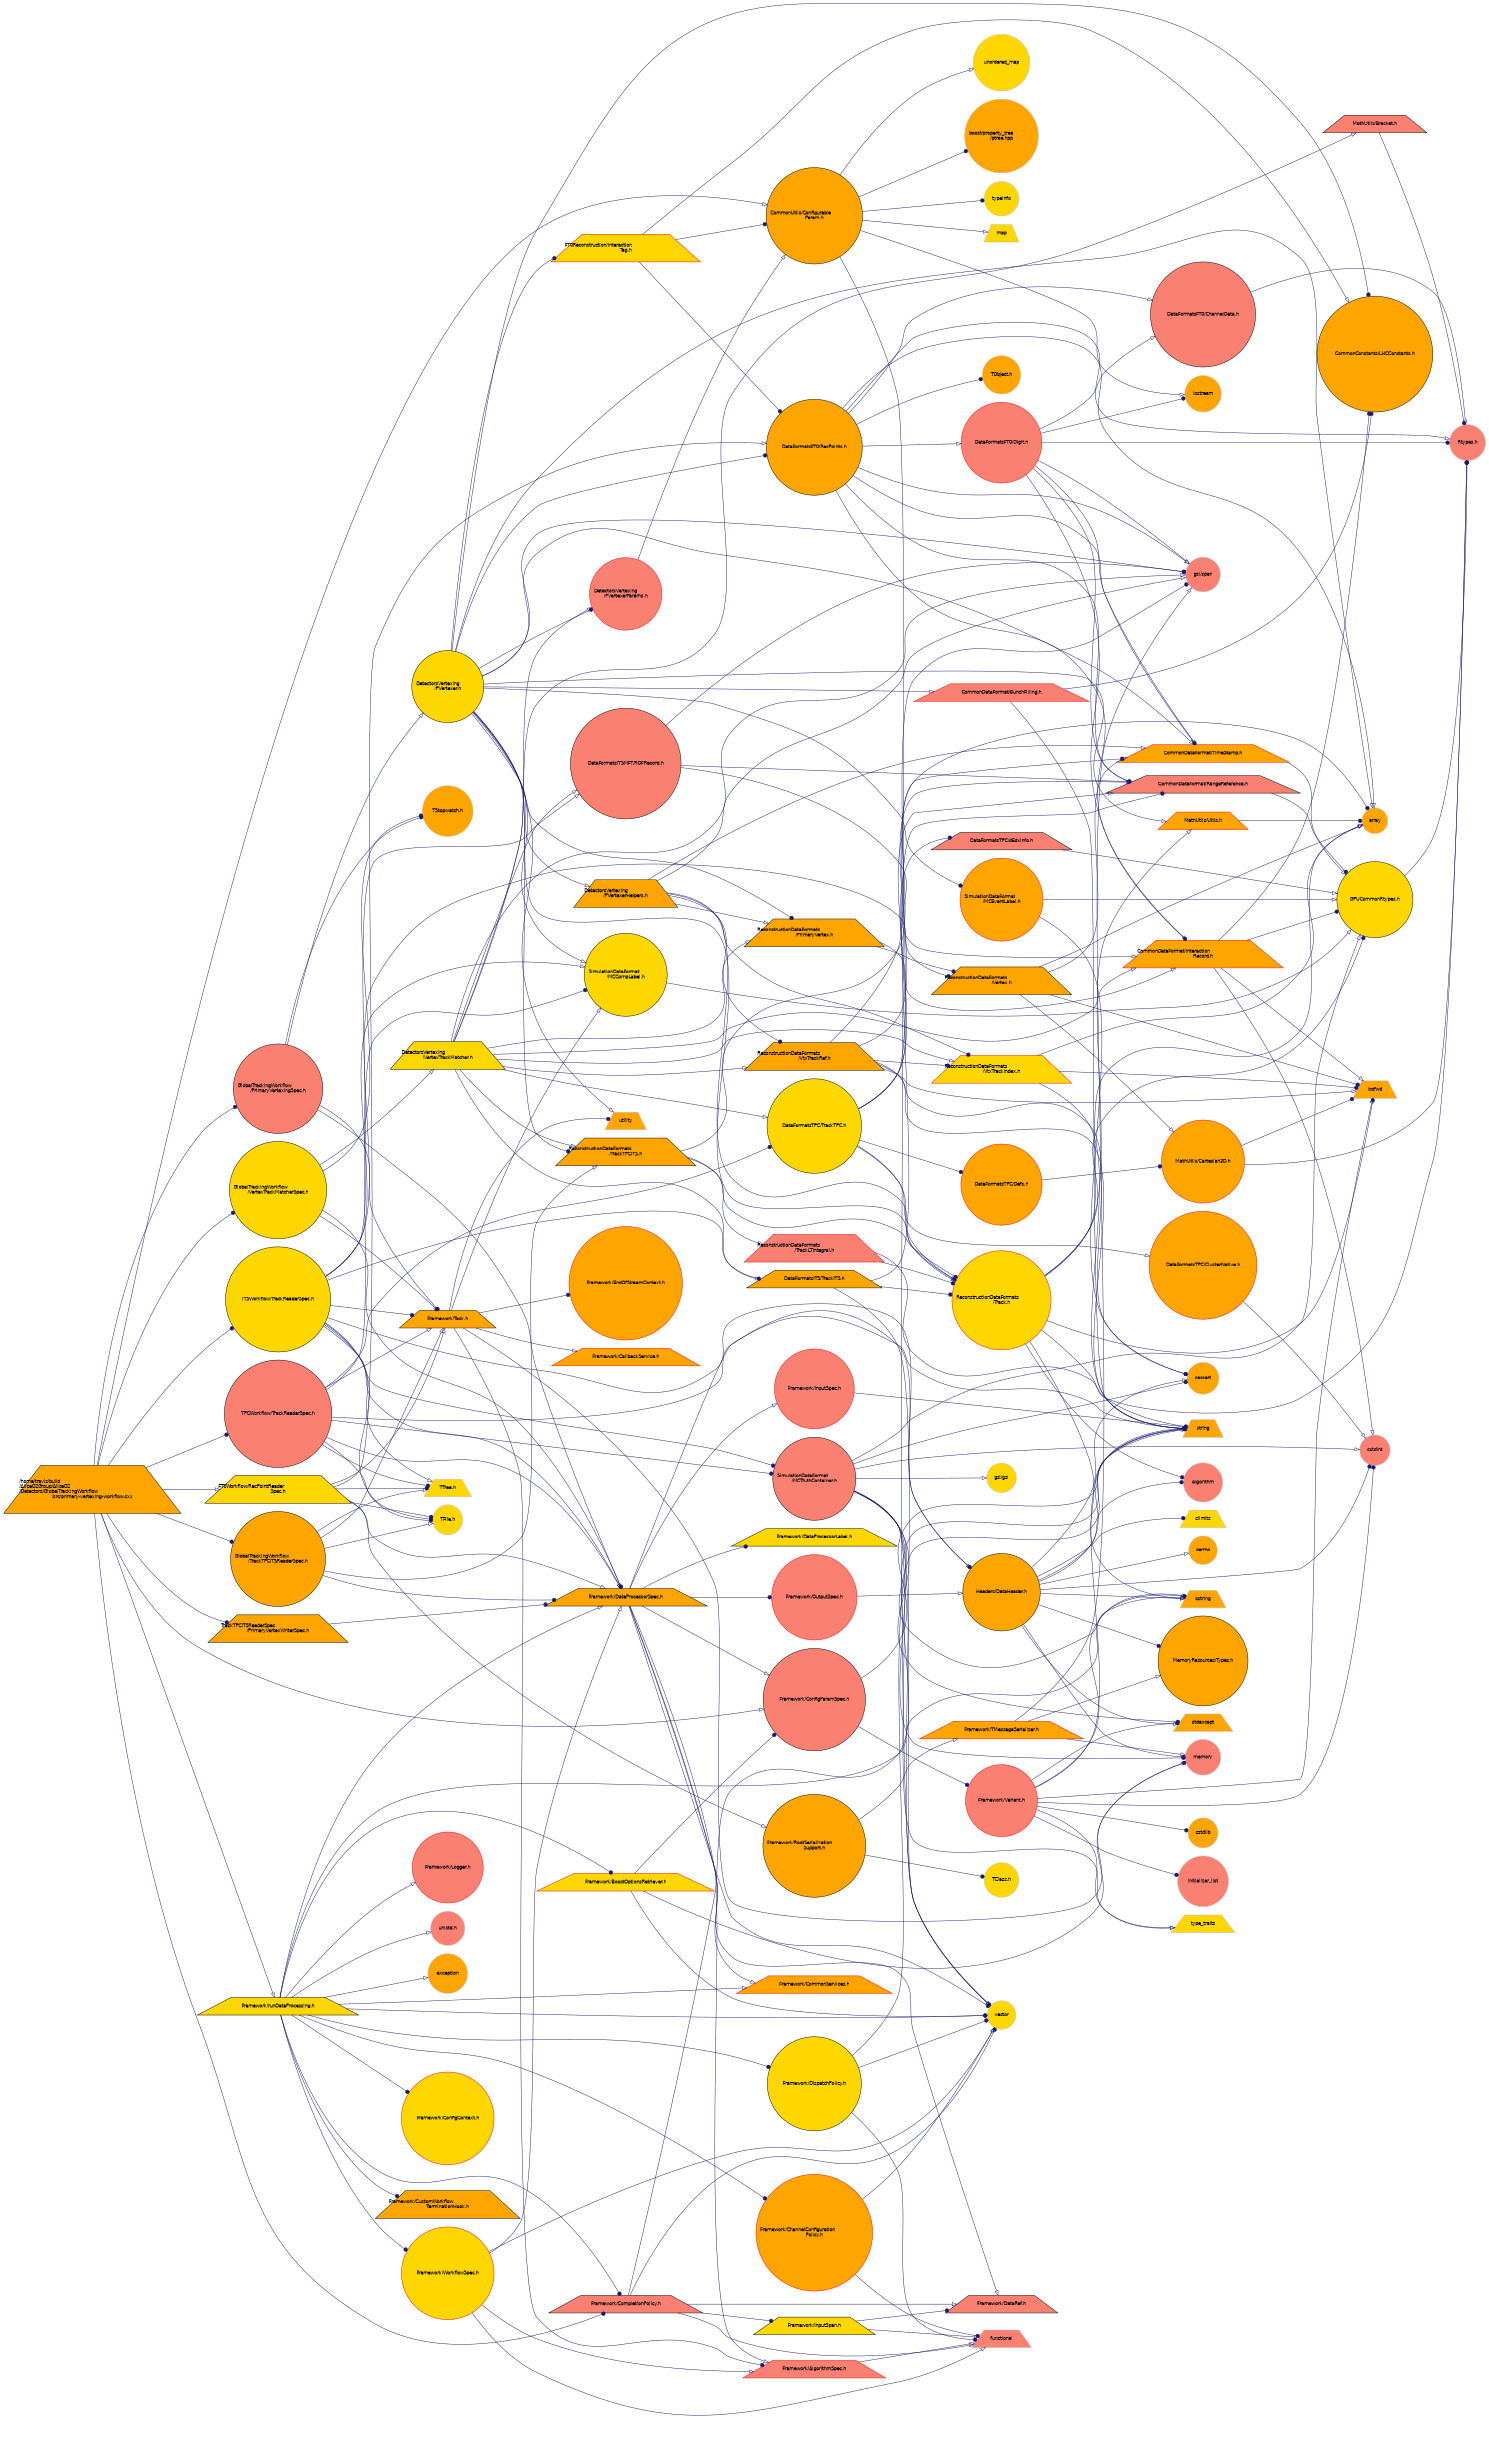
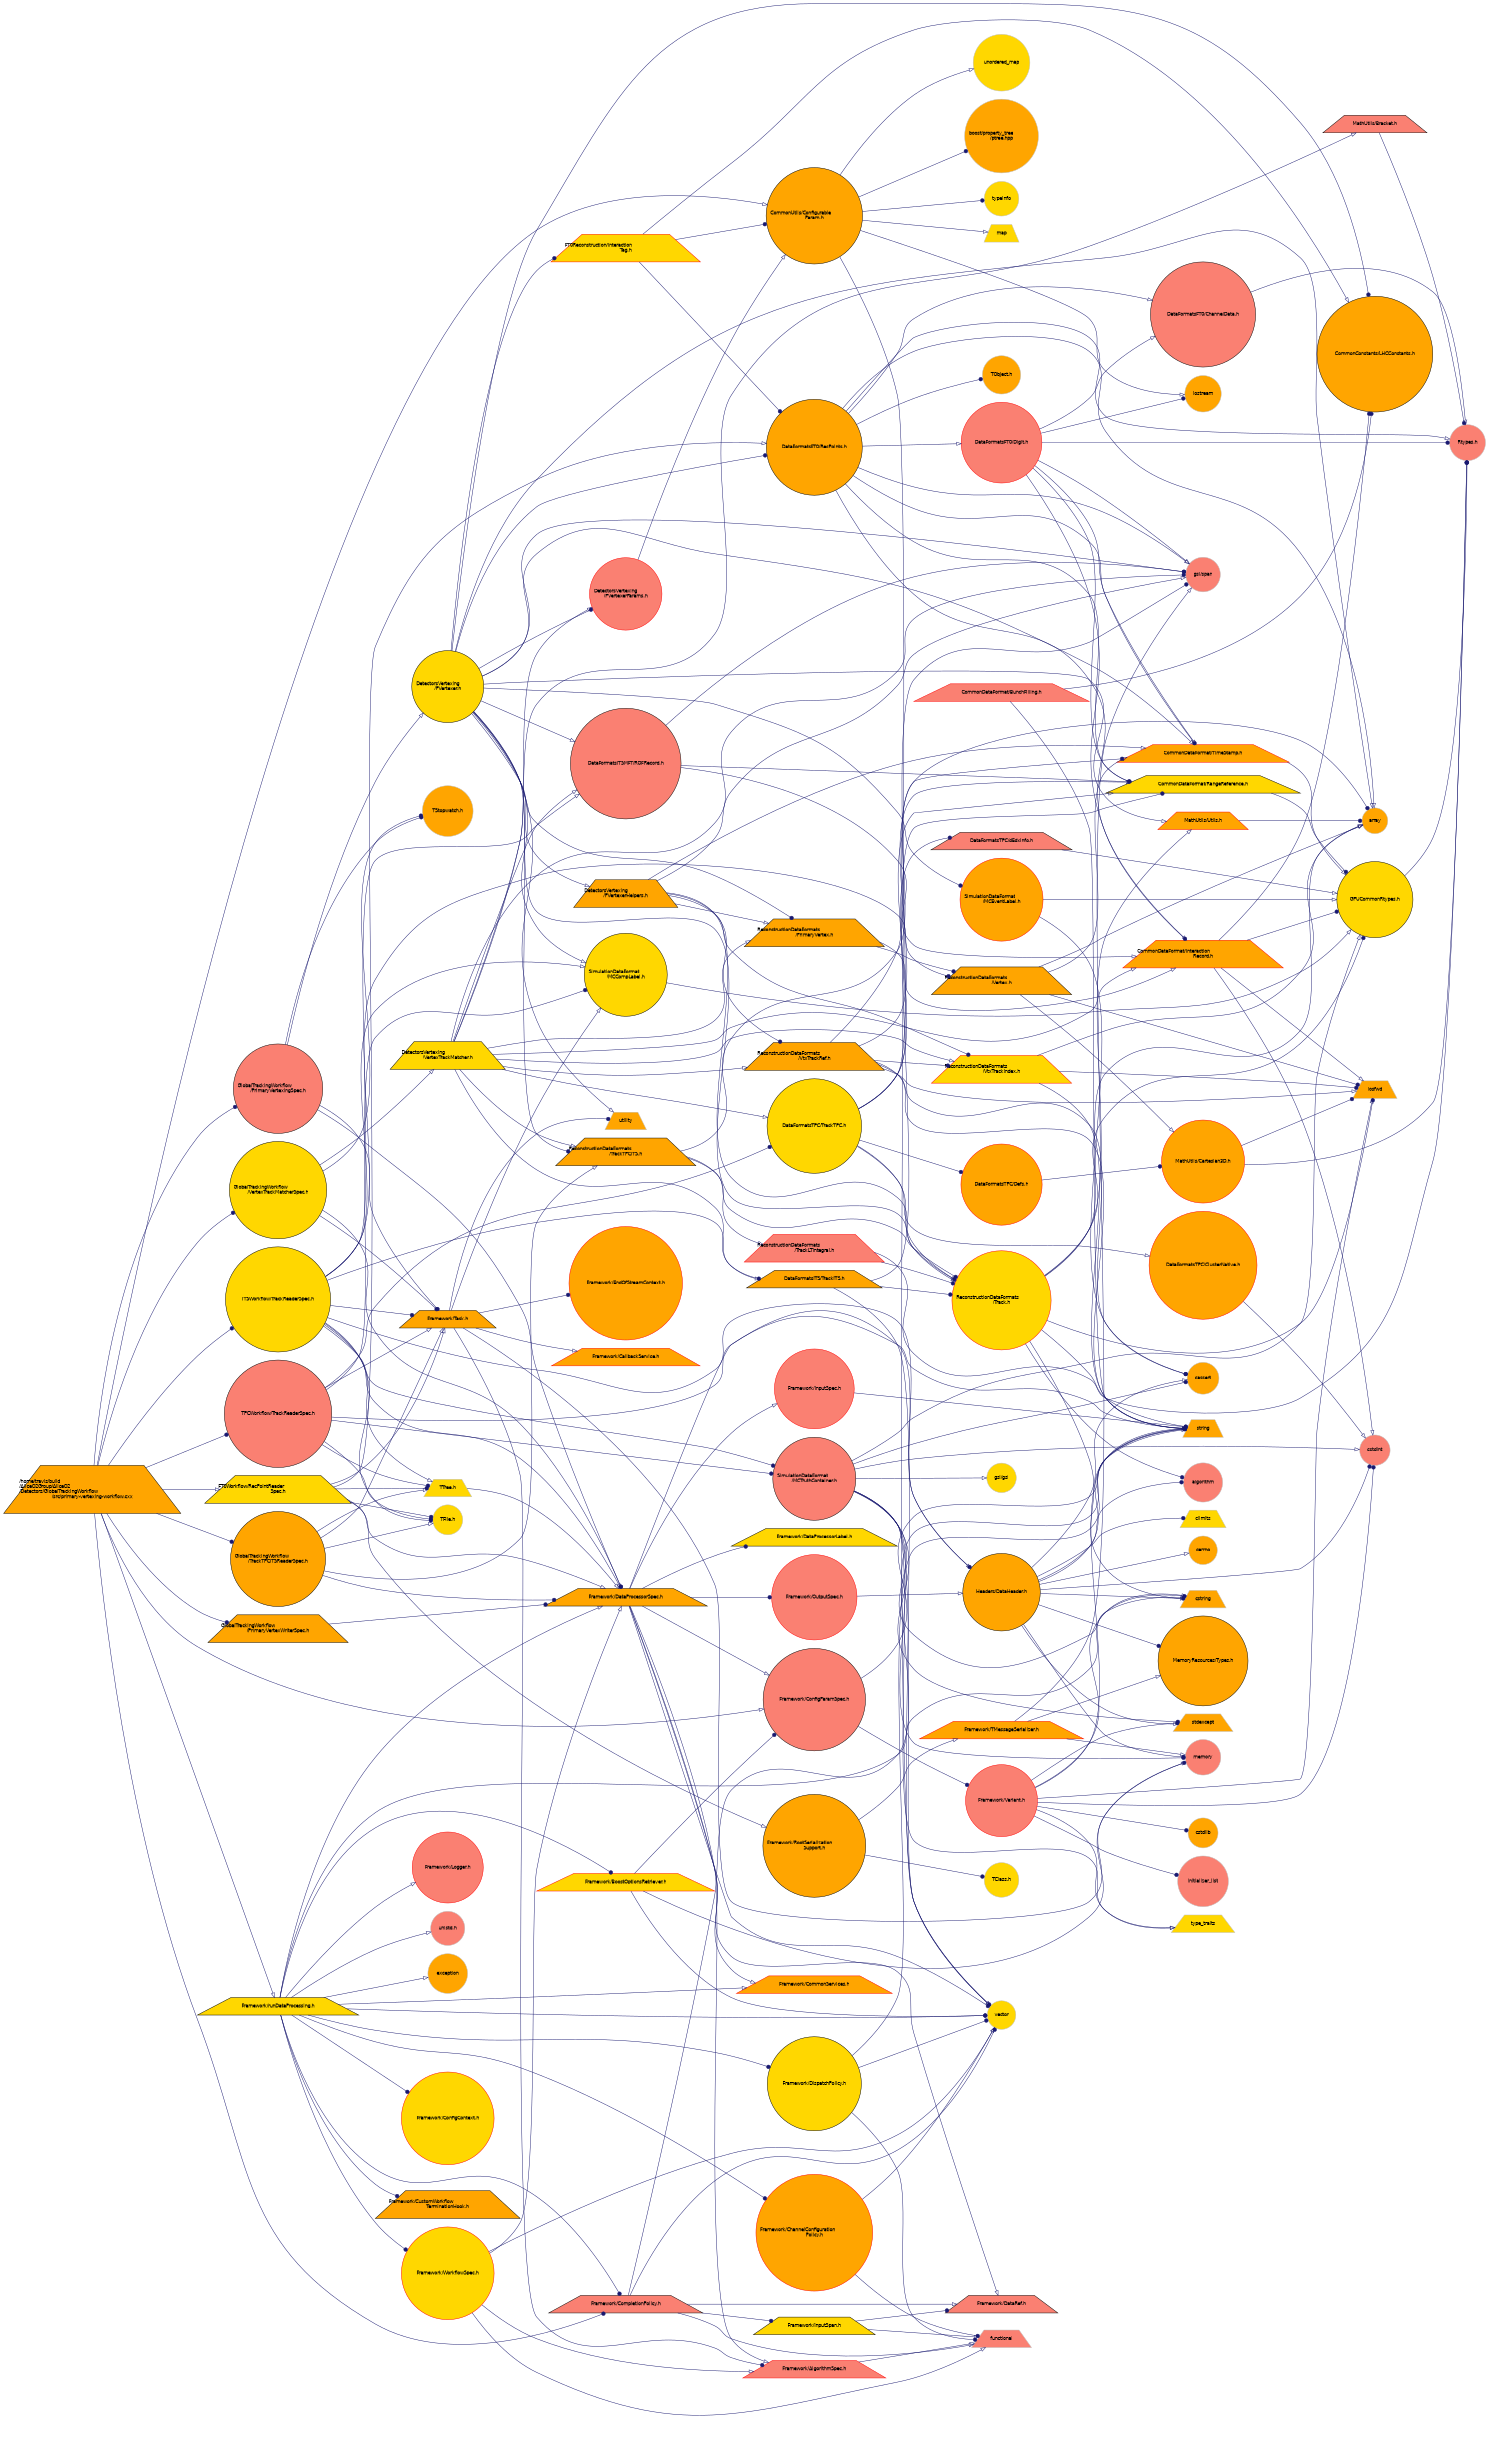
(695, 689) -> (521, 718)
(744, 720) -> (744, 720)
(1203, 784) -> (1203, 784)
(496, 1465) -> (551, 1520)
(1111, 1596) -> (1111, 1596)
(278, 1629) -> (278, 1629)
